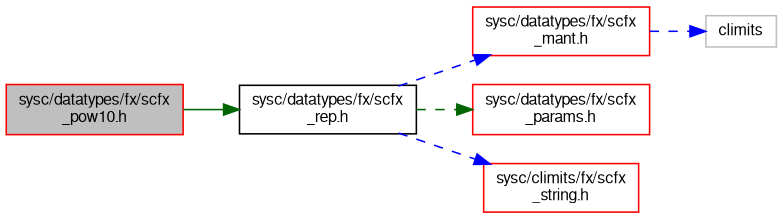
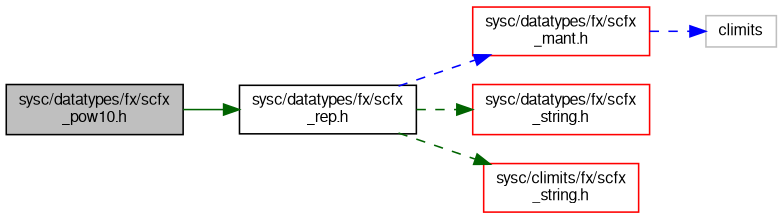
(95, 110) -> (95, 110)
(561, 110) -> (561, 110)
(437, 146) -> (437, 146)
